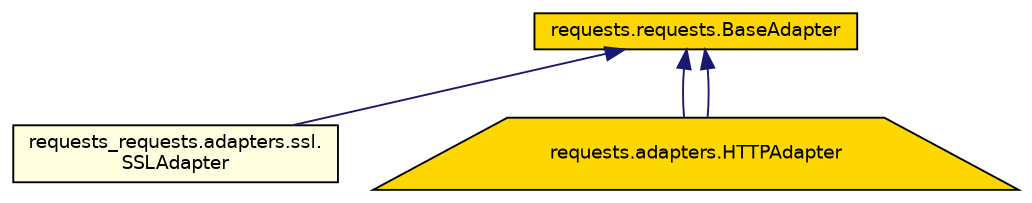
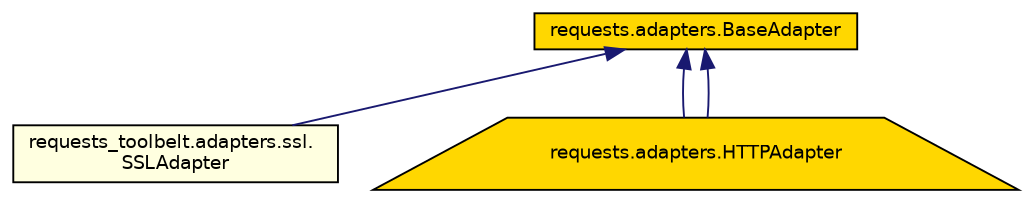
(696, 31) -> (696, 31)
(176, 154) -> (176, 154)
